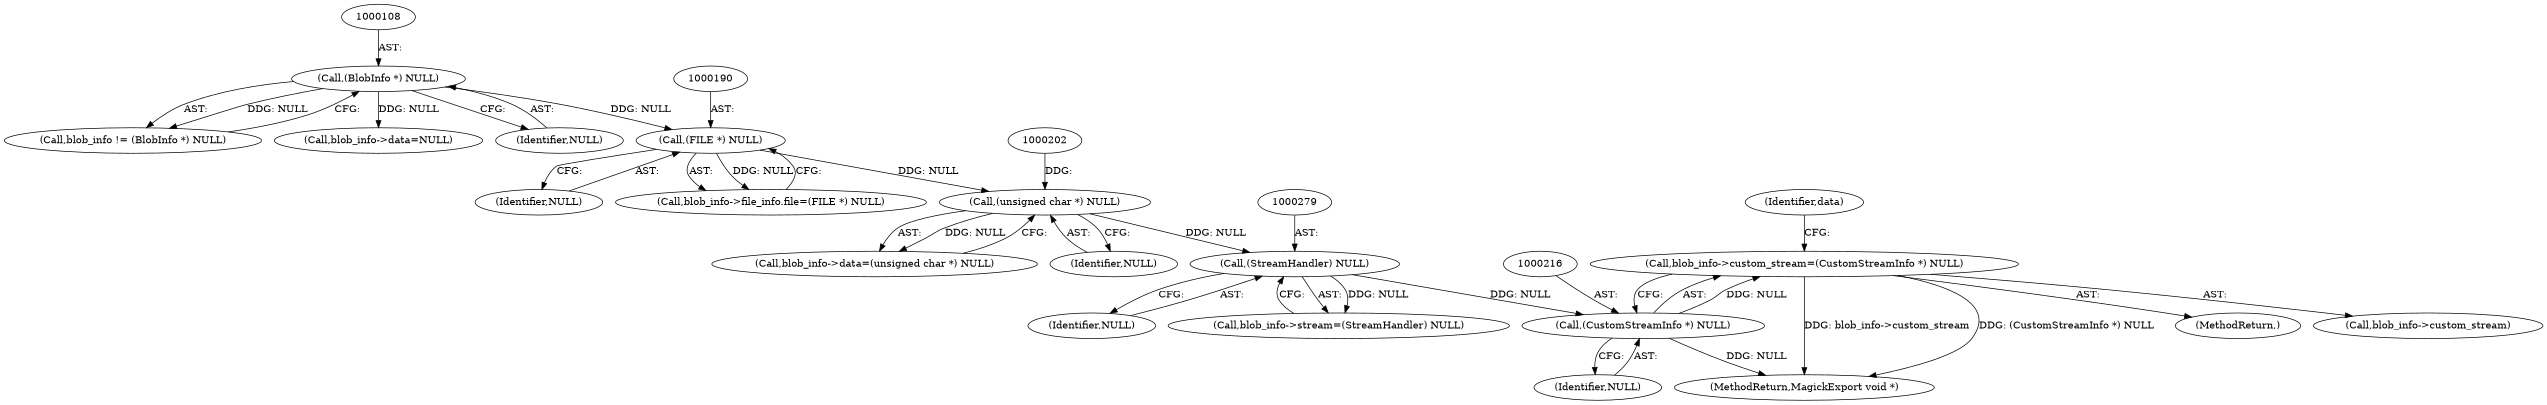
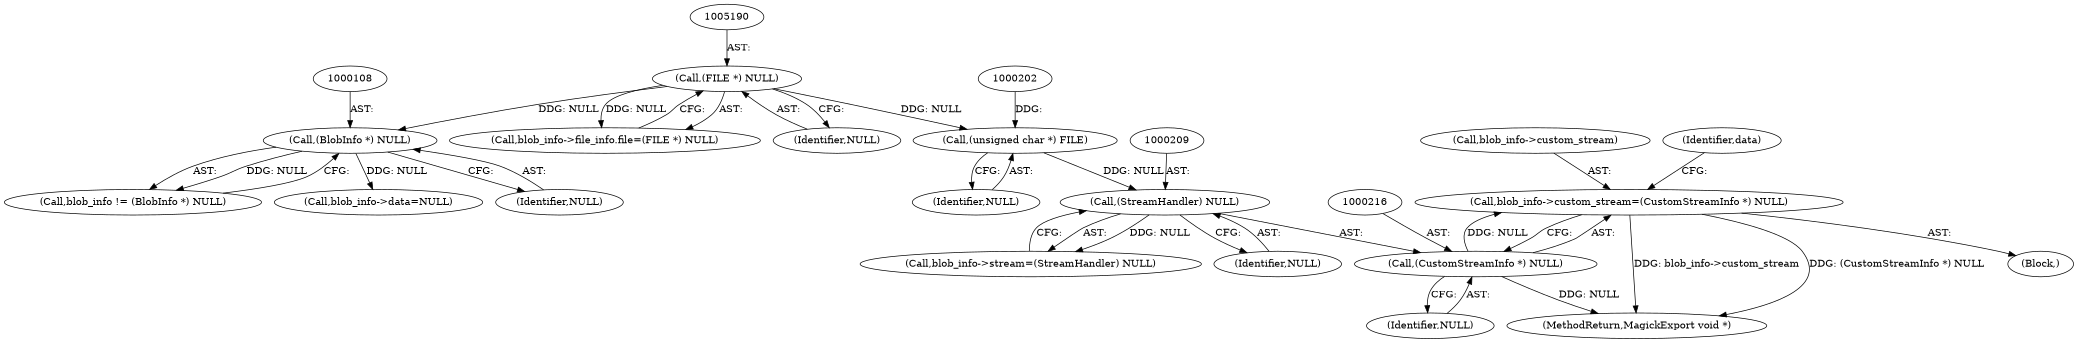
(711, 79) -> (727, 17)
(556, 104) -> (536, 105)
(1045, 202) -> (1015, 141)
(1295, 202) -> (1167, 141)
(875, 264) -> none
(2138, 293) -> (1579, 169)
(1520, 295) -> (1353, 233)
(2238, 326) -> (2041, 264)
